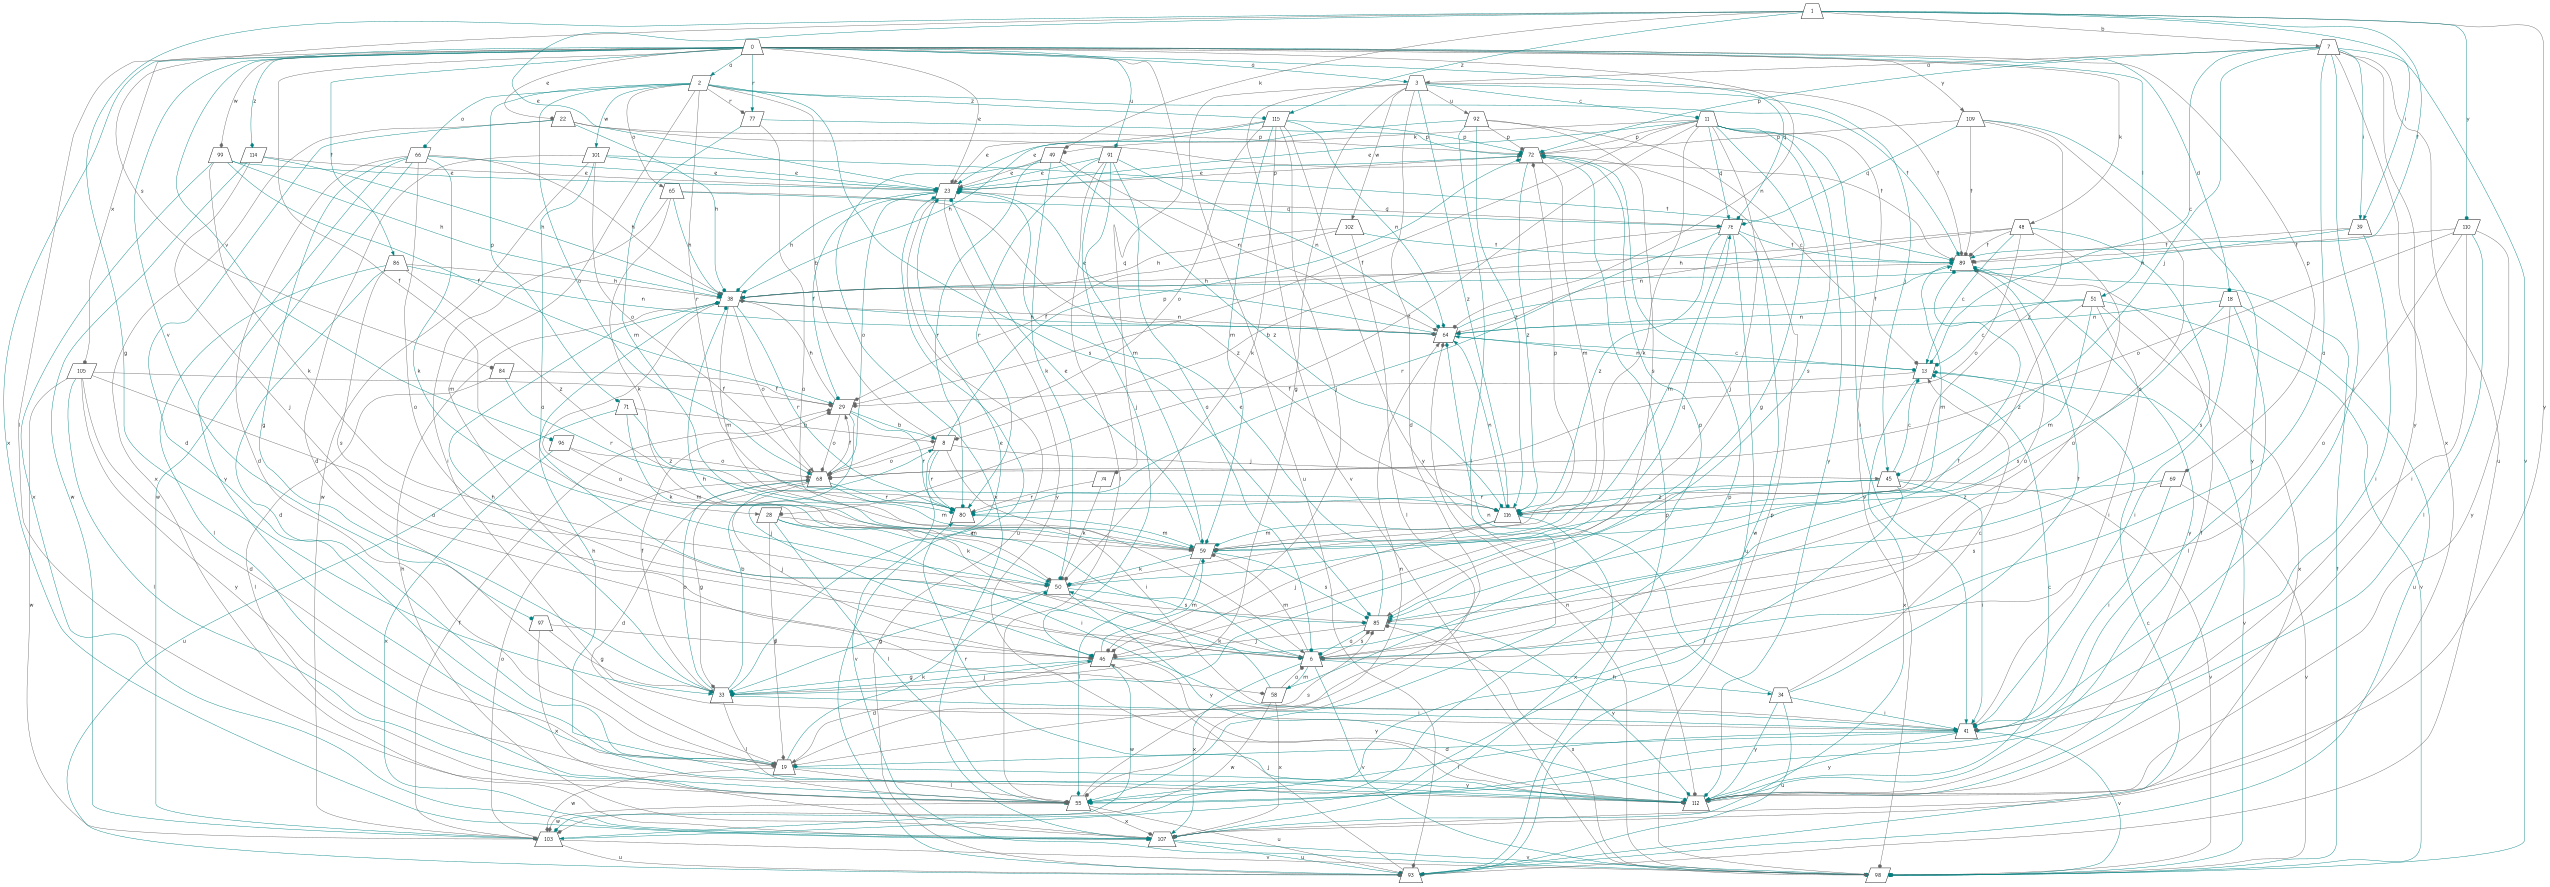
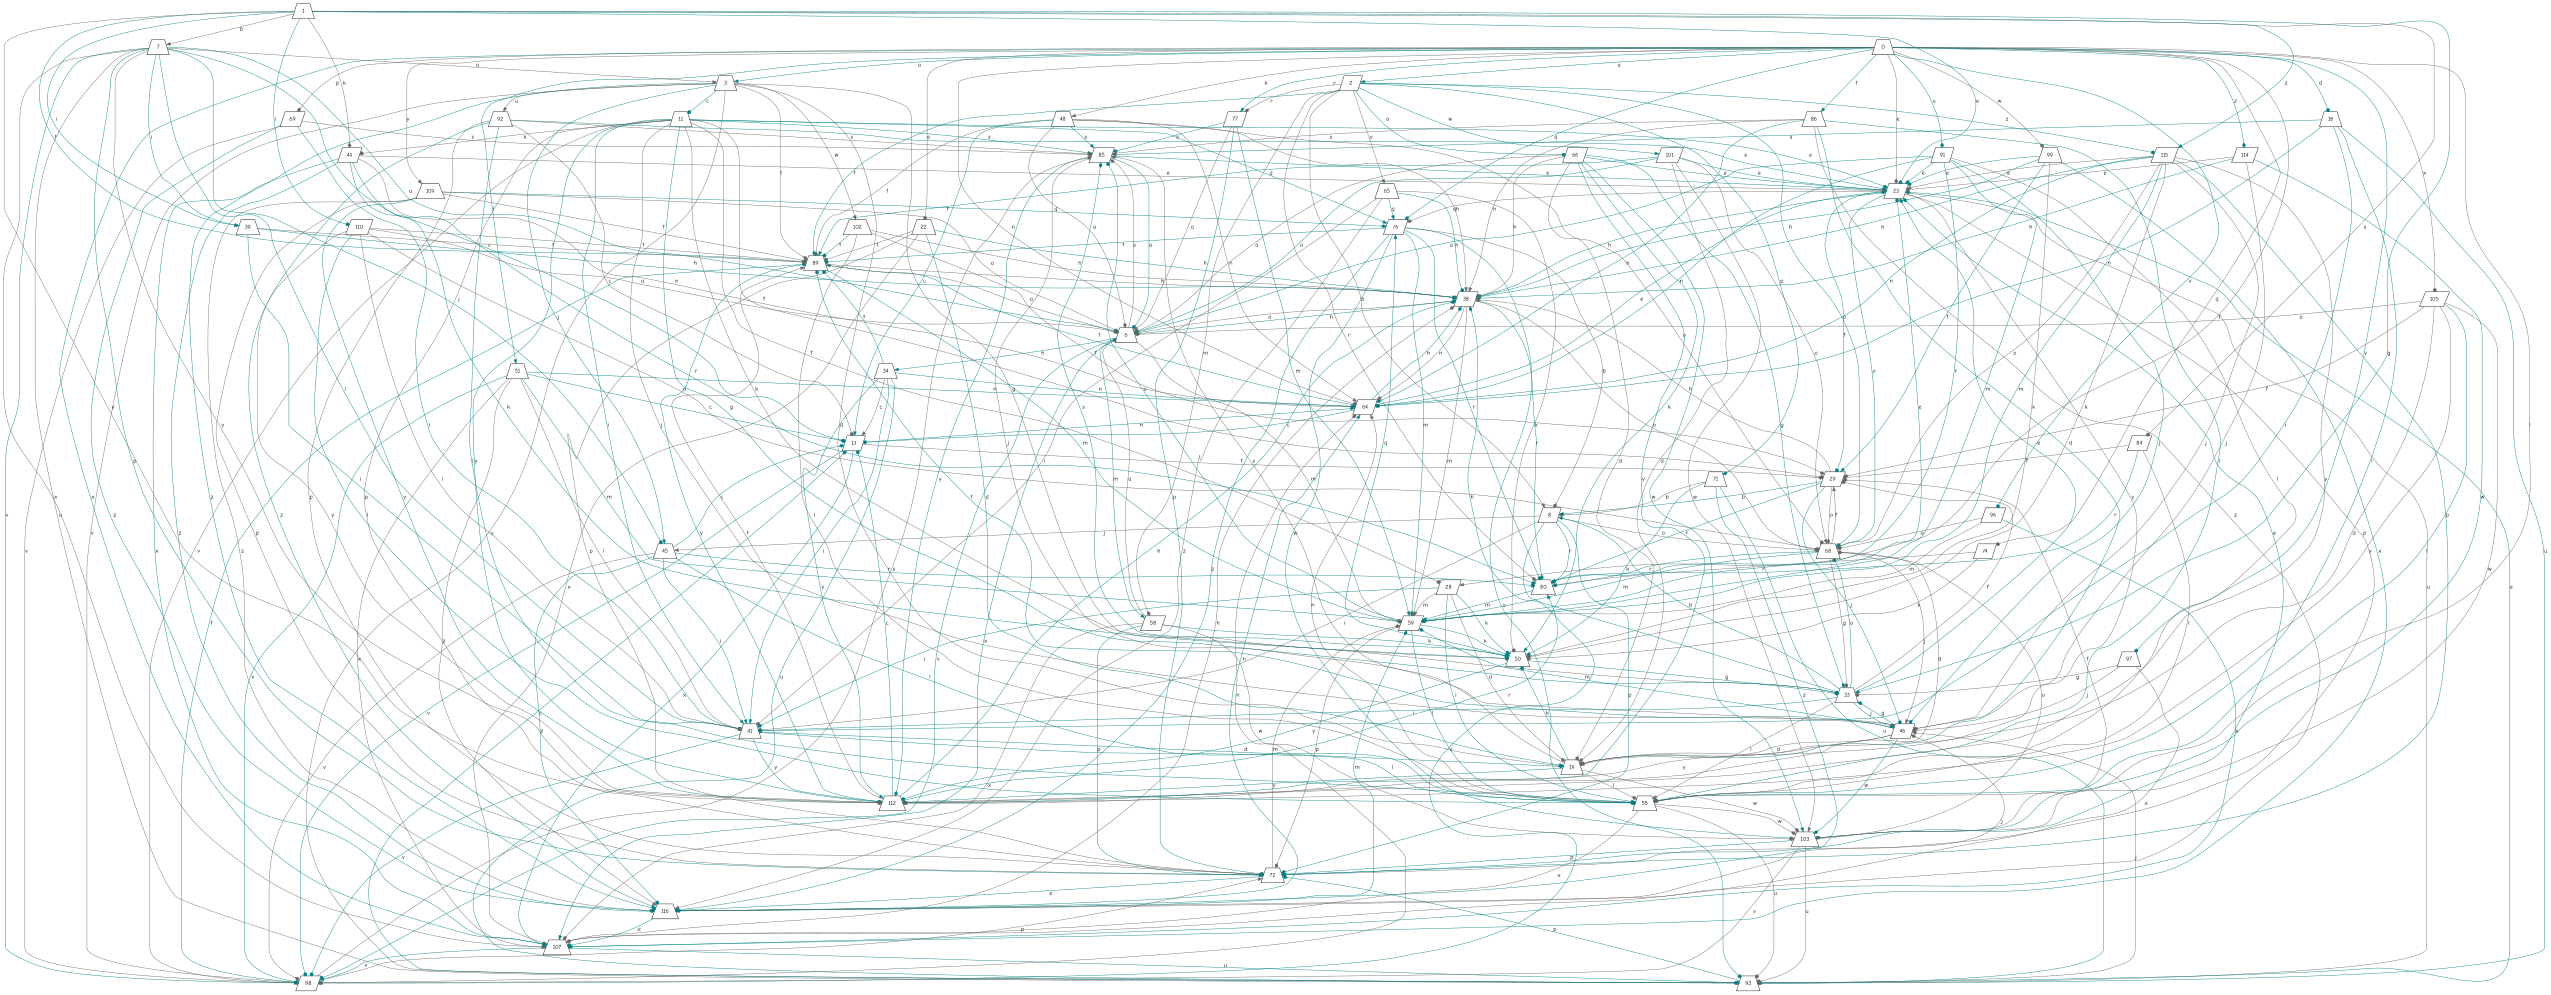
(2468, 119) -> (276, 119)
(1037, 334) -> (1169, 137)
